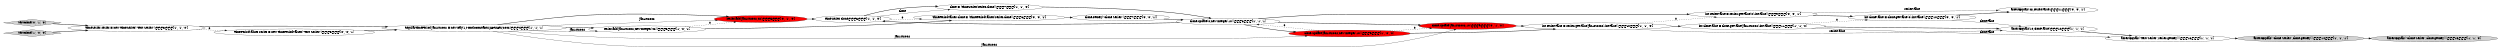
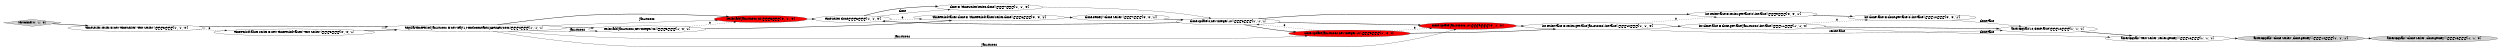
(1126, 9) -> (1126, 9)
(2048, 10) -> none
(32, 33) -> none
